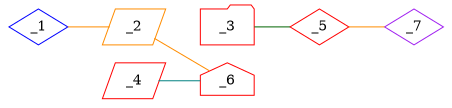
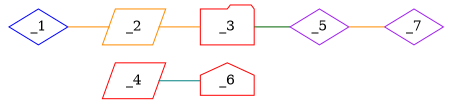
(319, 27) -> (319, 27)
(182, 55) -> (179, 27)
